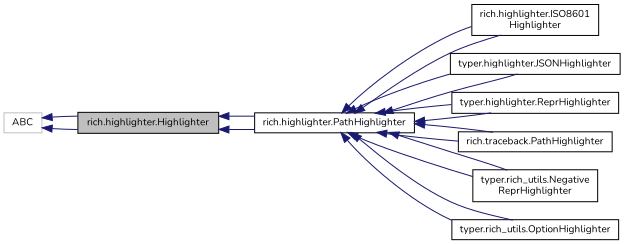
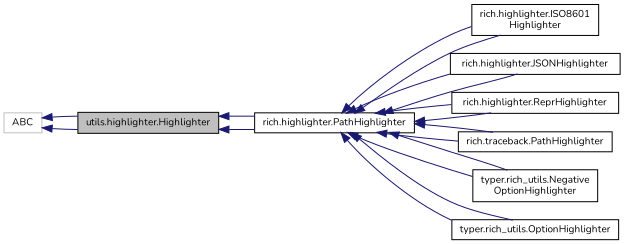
(535, 64) -> (535, 64)
(535, 103) -> (535, 103)
(148, 123) -> (148, 123)
(535, 186) -> (535, 186)
